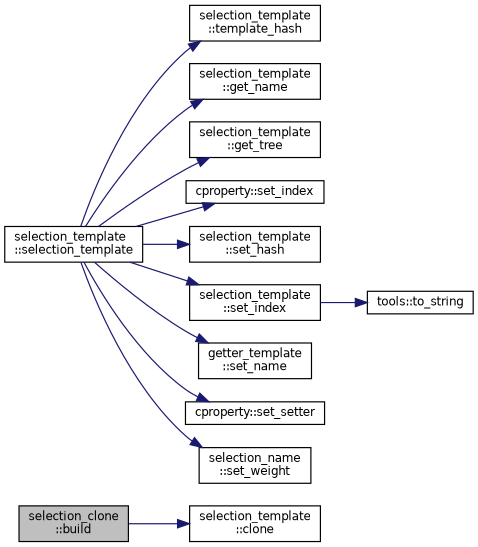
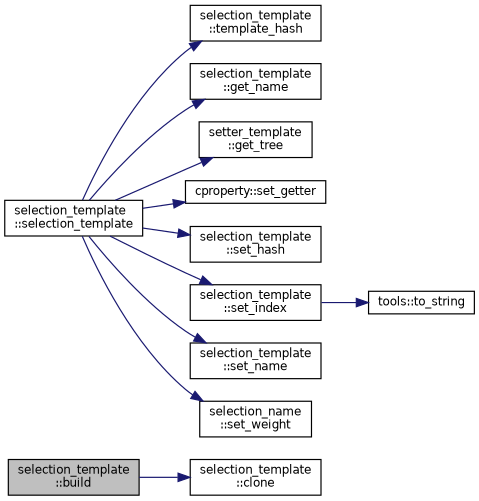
(255, 140) -> (256, 140)
(255, 192) -> (256, 192)
(255, 361) -> (256, 361)
(255, 413) -> none
(74, 524) -> (74, 477)
